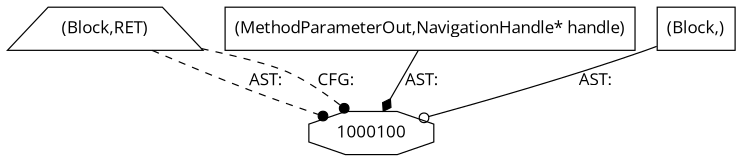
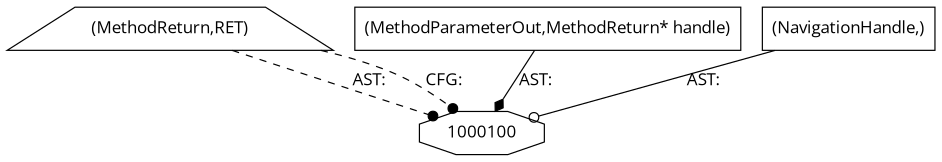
(105, 29) -> (170, 29)
(430, 29) -> (548, 29)
(696, 29) -> (849, 29)
